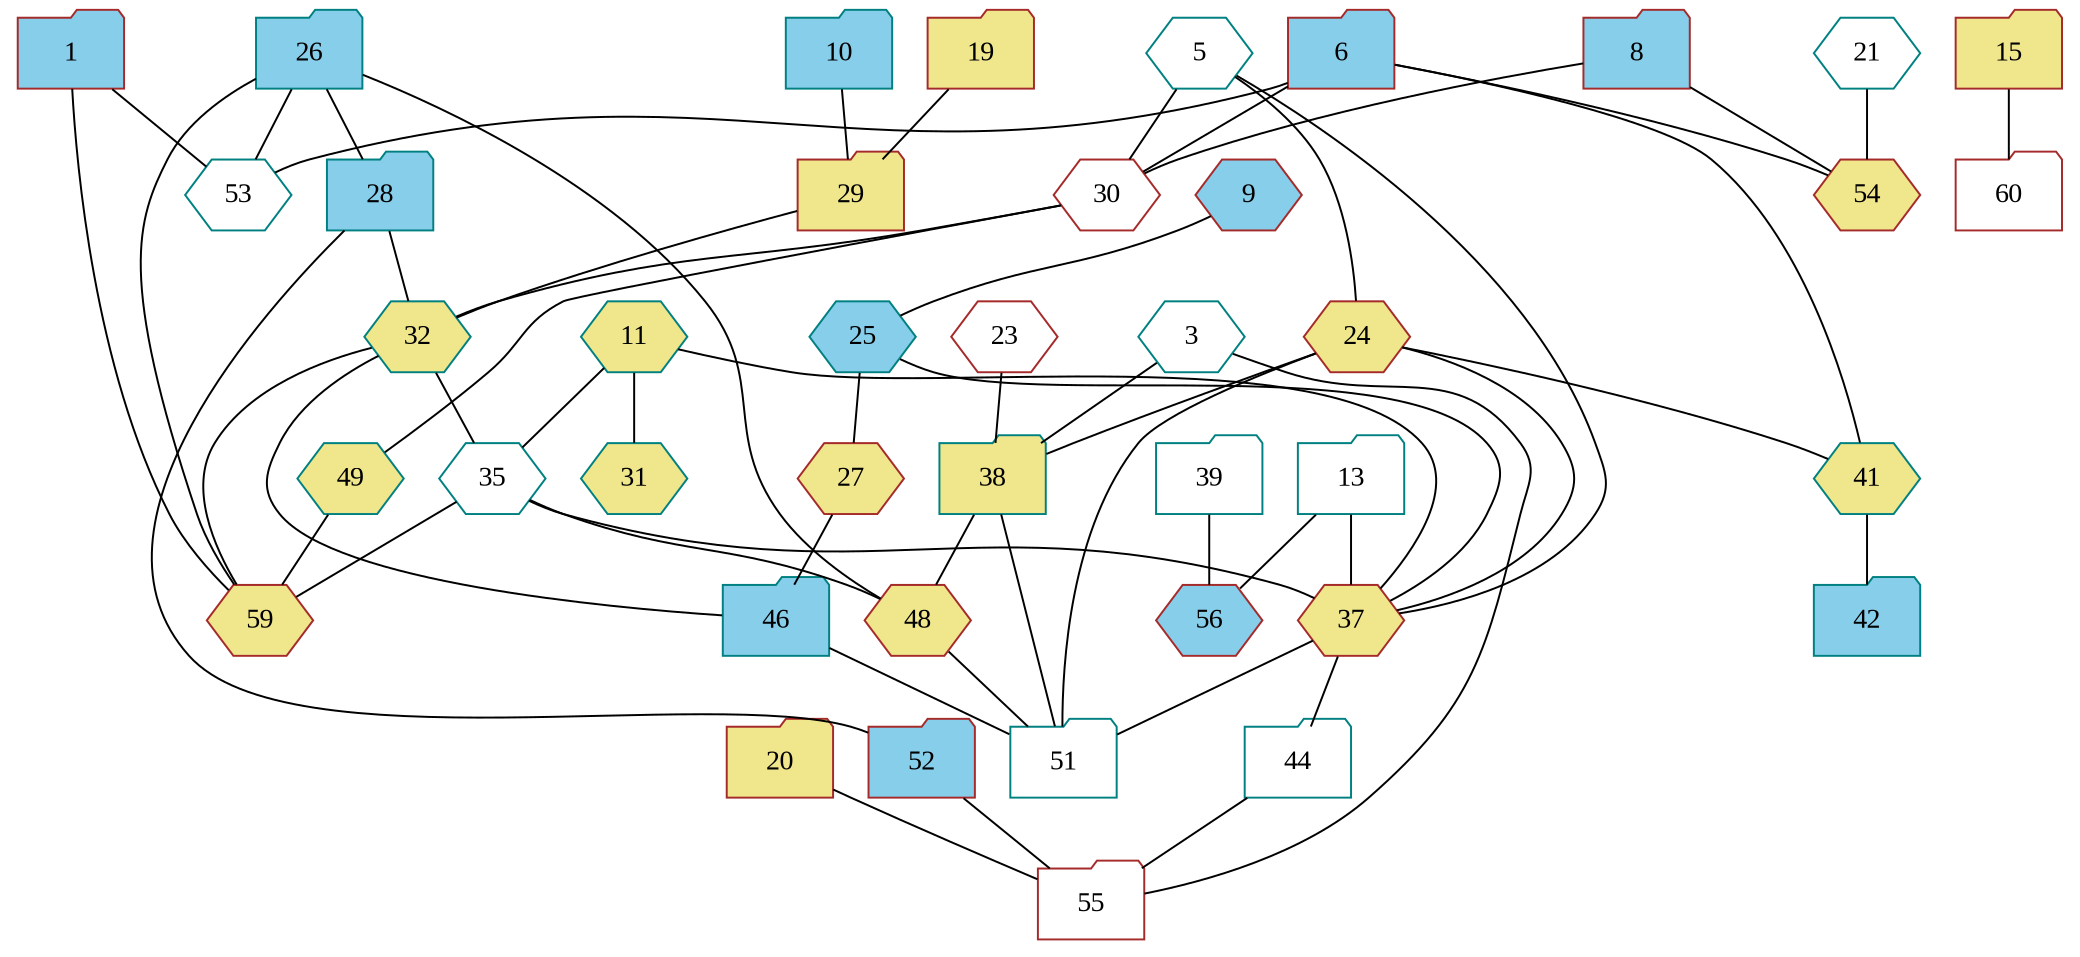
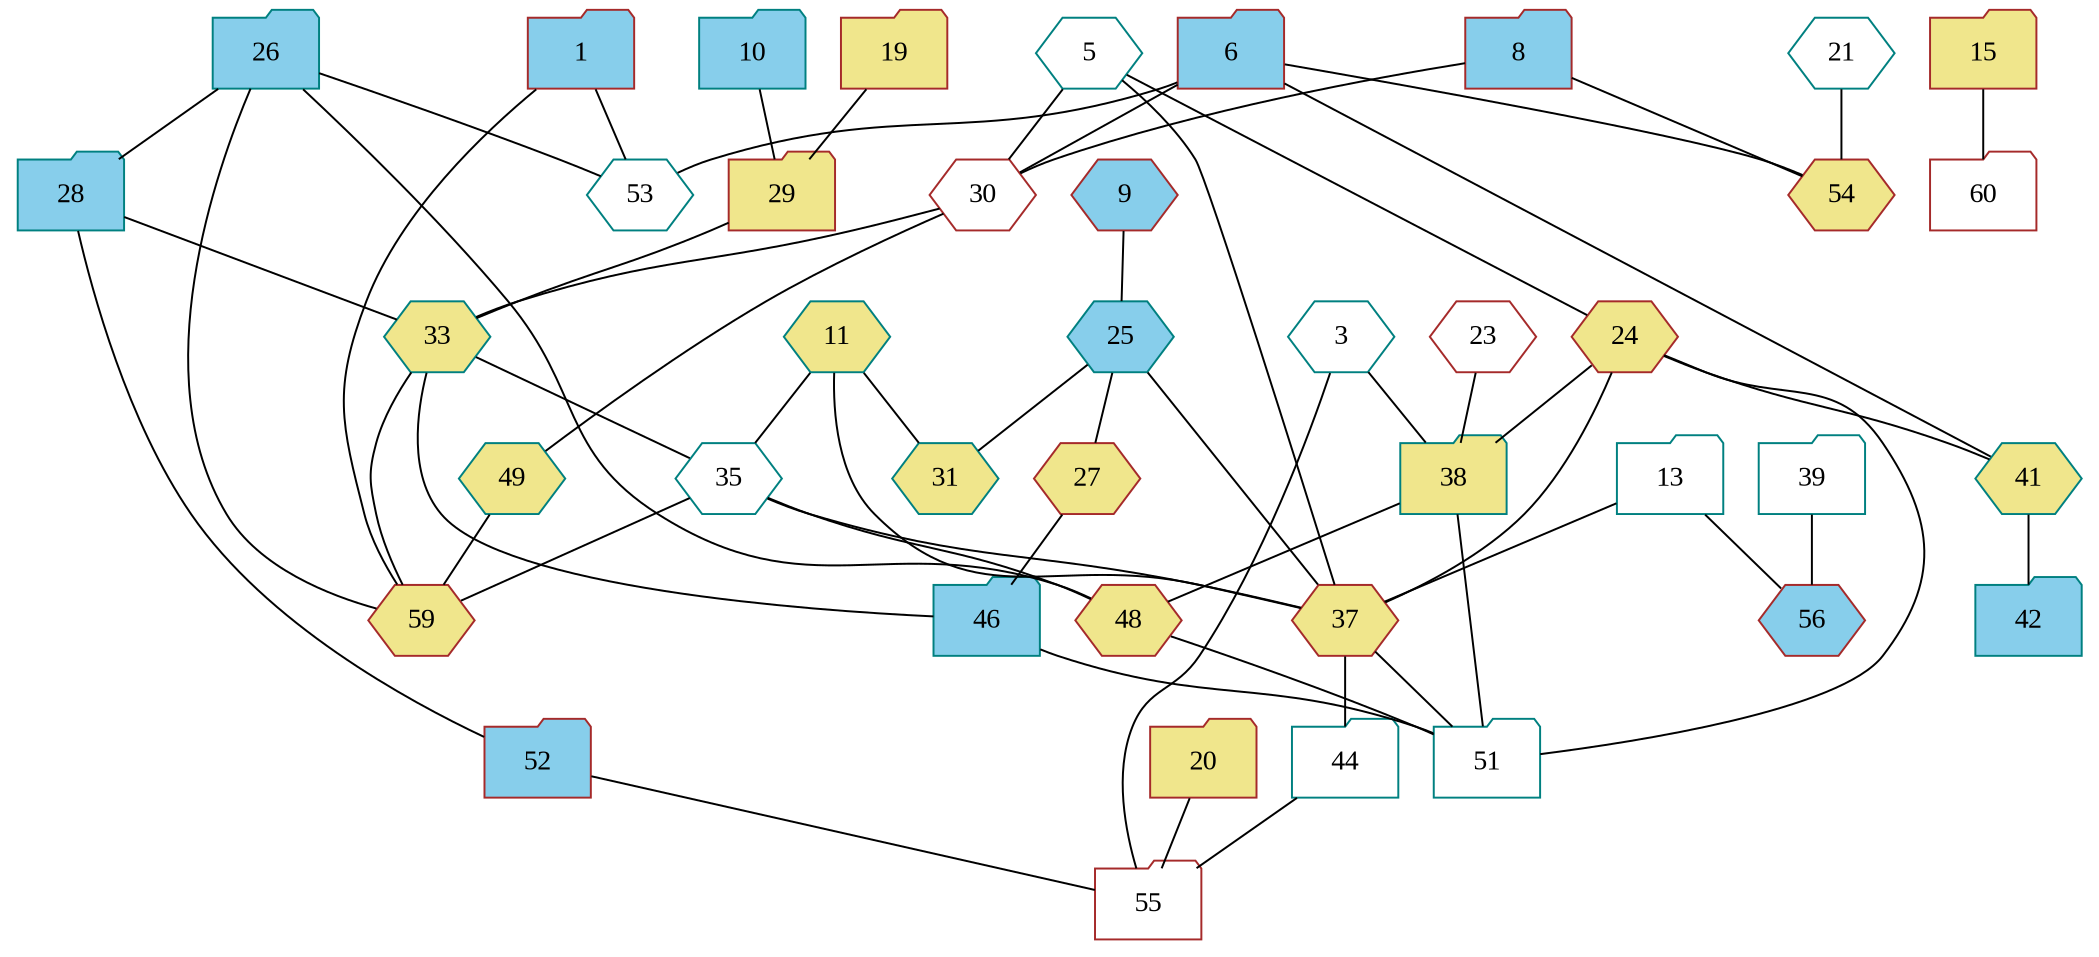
(418, 337) -> (437, 337)
none -> (1033, 408)
